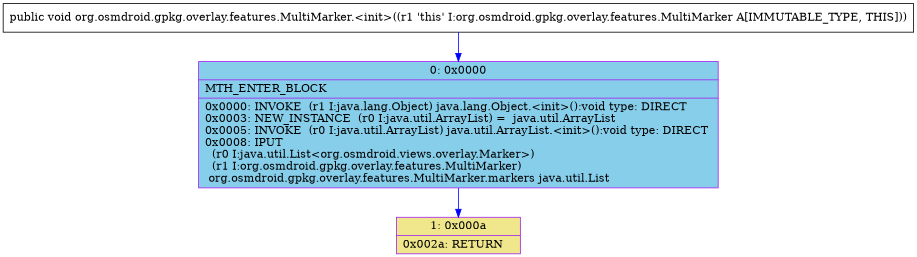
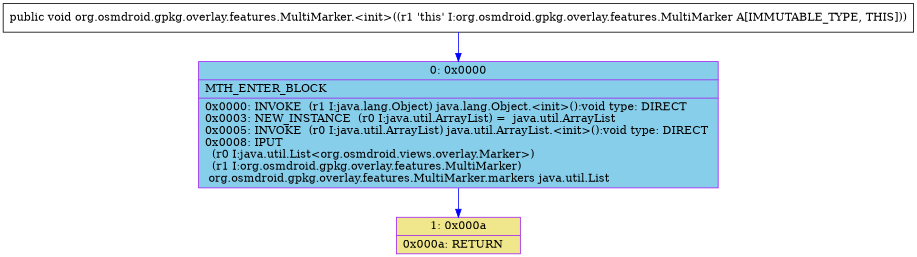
(458, 244) -> (458, 244)
